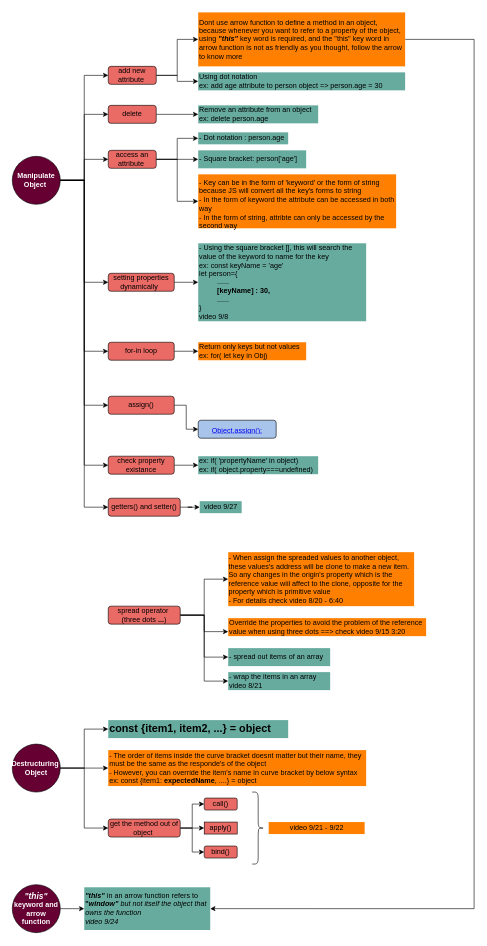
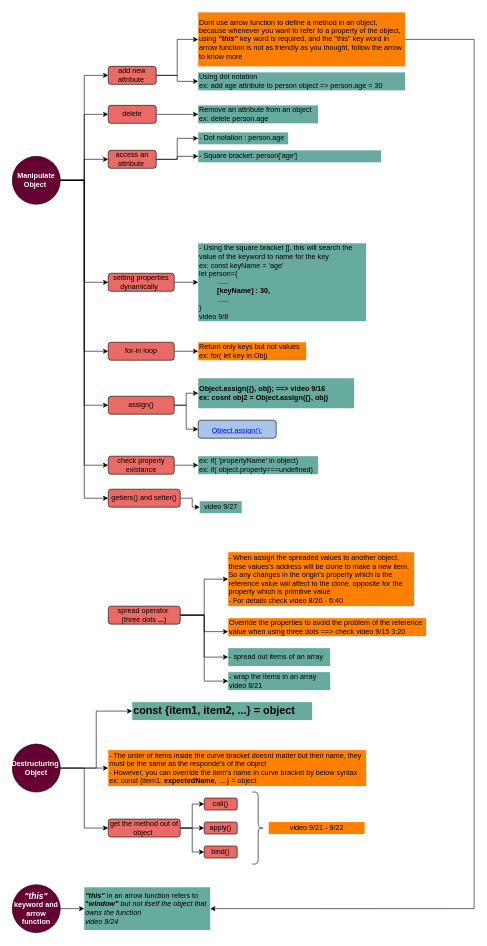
(252, 159) -> (290, 156)
(192, 201) -> none
(297, 201) -> none
none -> (188, 393)
none -> (276, 393)
(144, 507) -> (144, 498)
(198, 729) -> (222, 711)
(221, 828) -> (221, 828)
